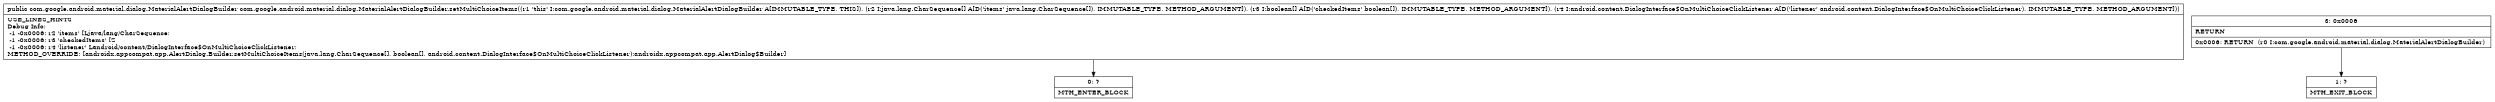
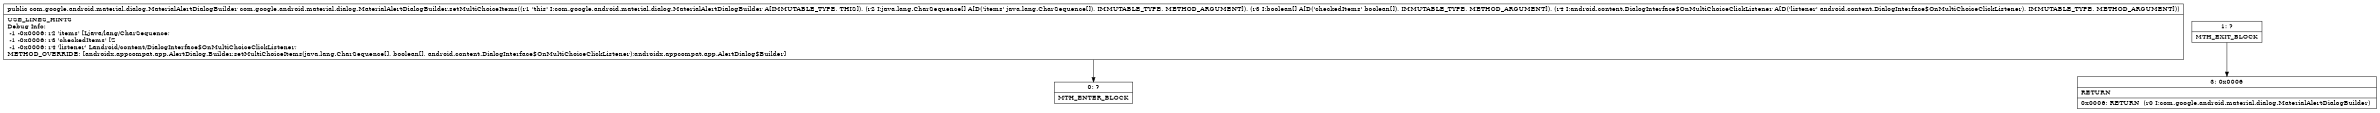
(2341, 60) -> (2227, 57)
